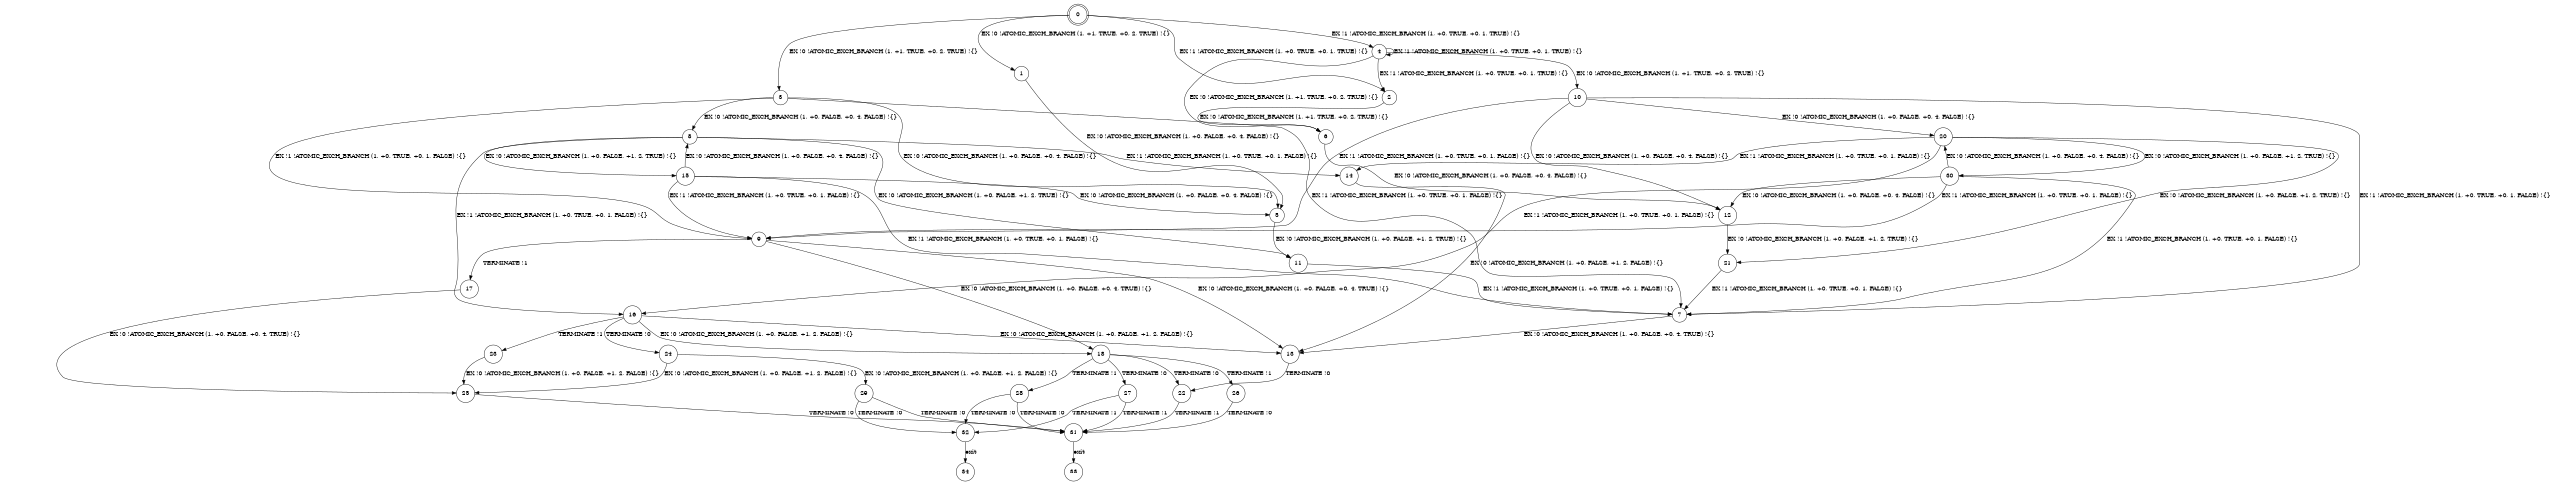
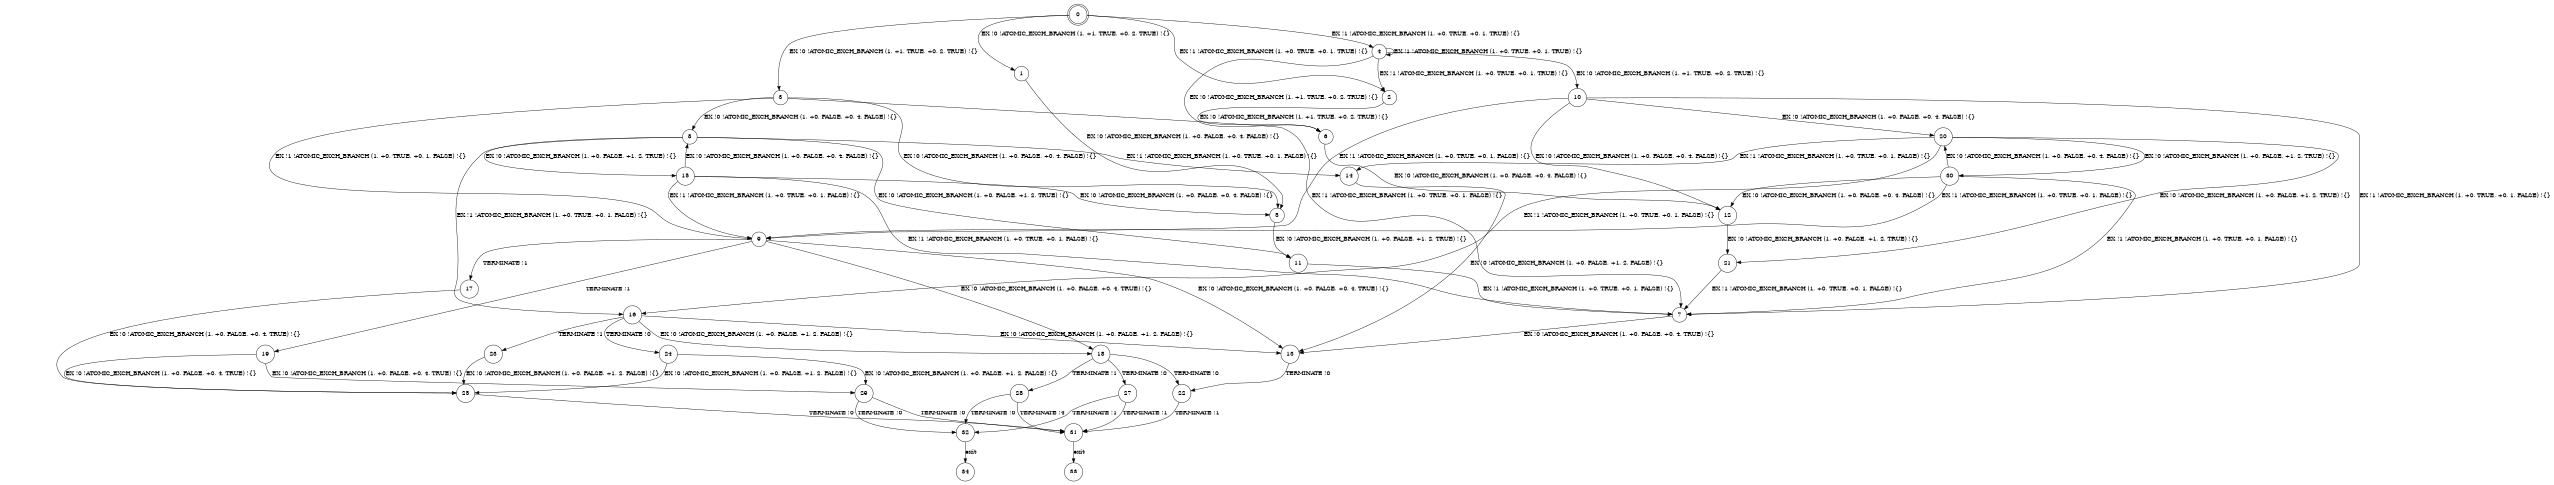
none -> (265, 354)
(1236, 393) -> none
(1042, 413) -> (1042, 413)
